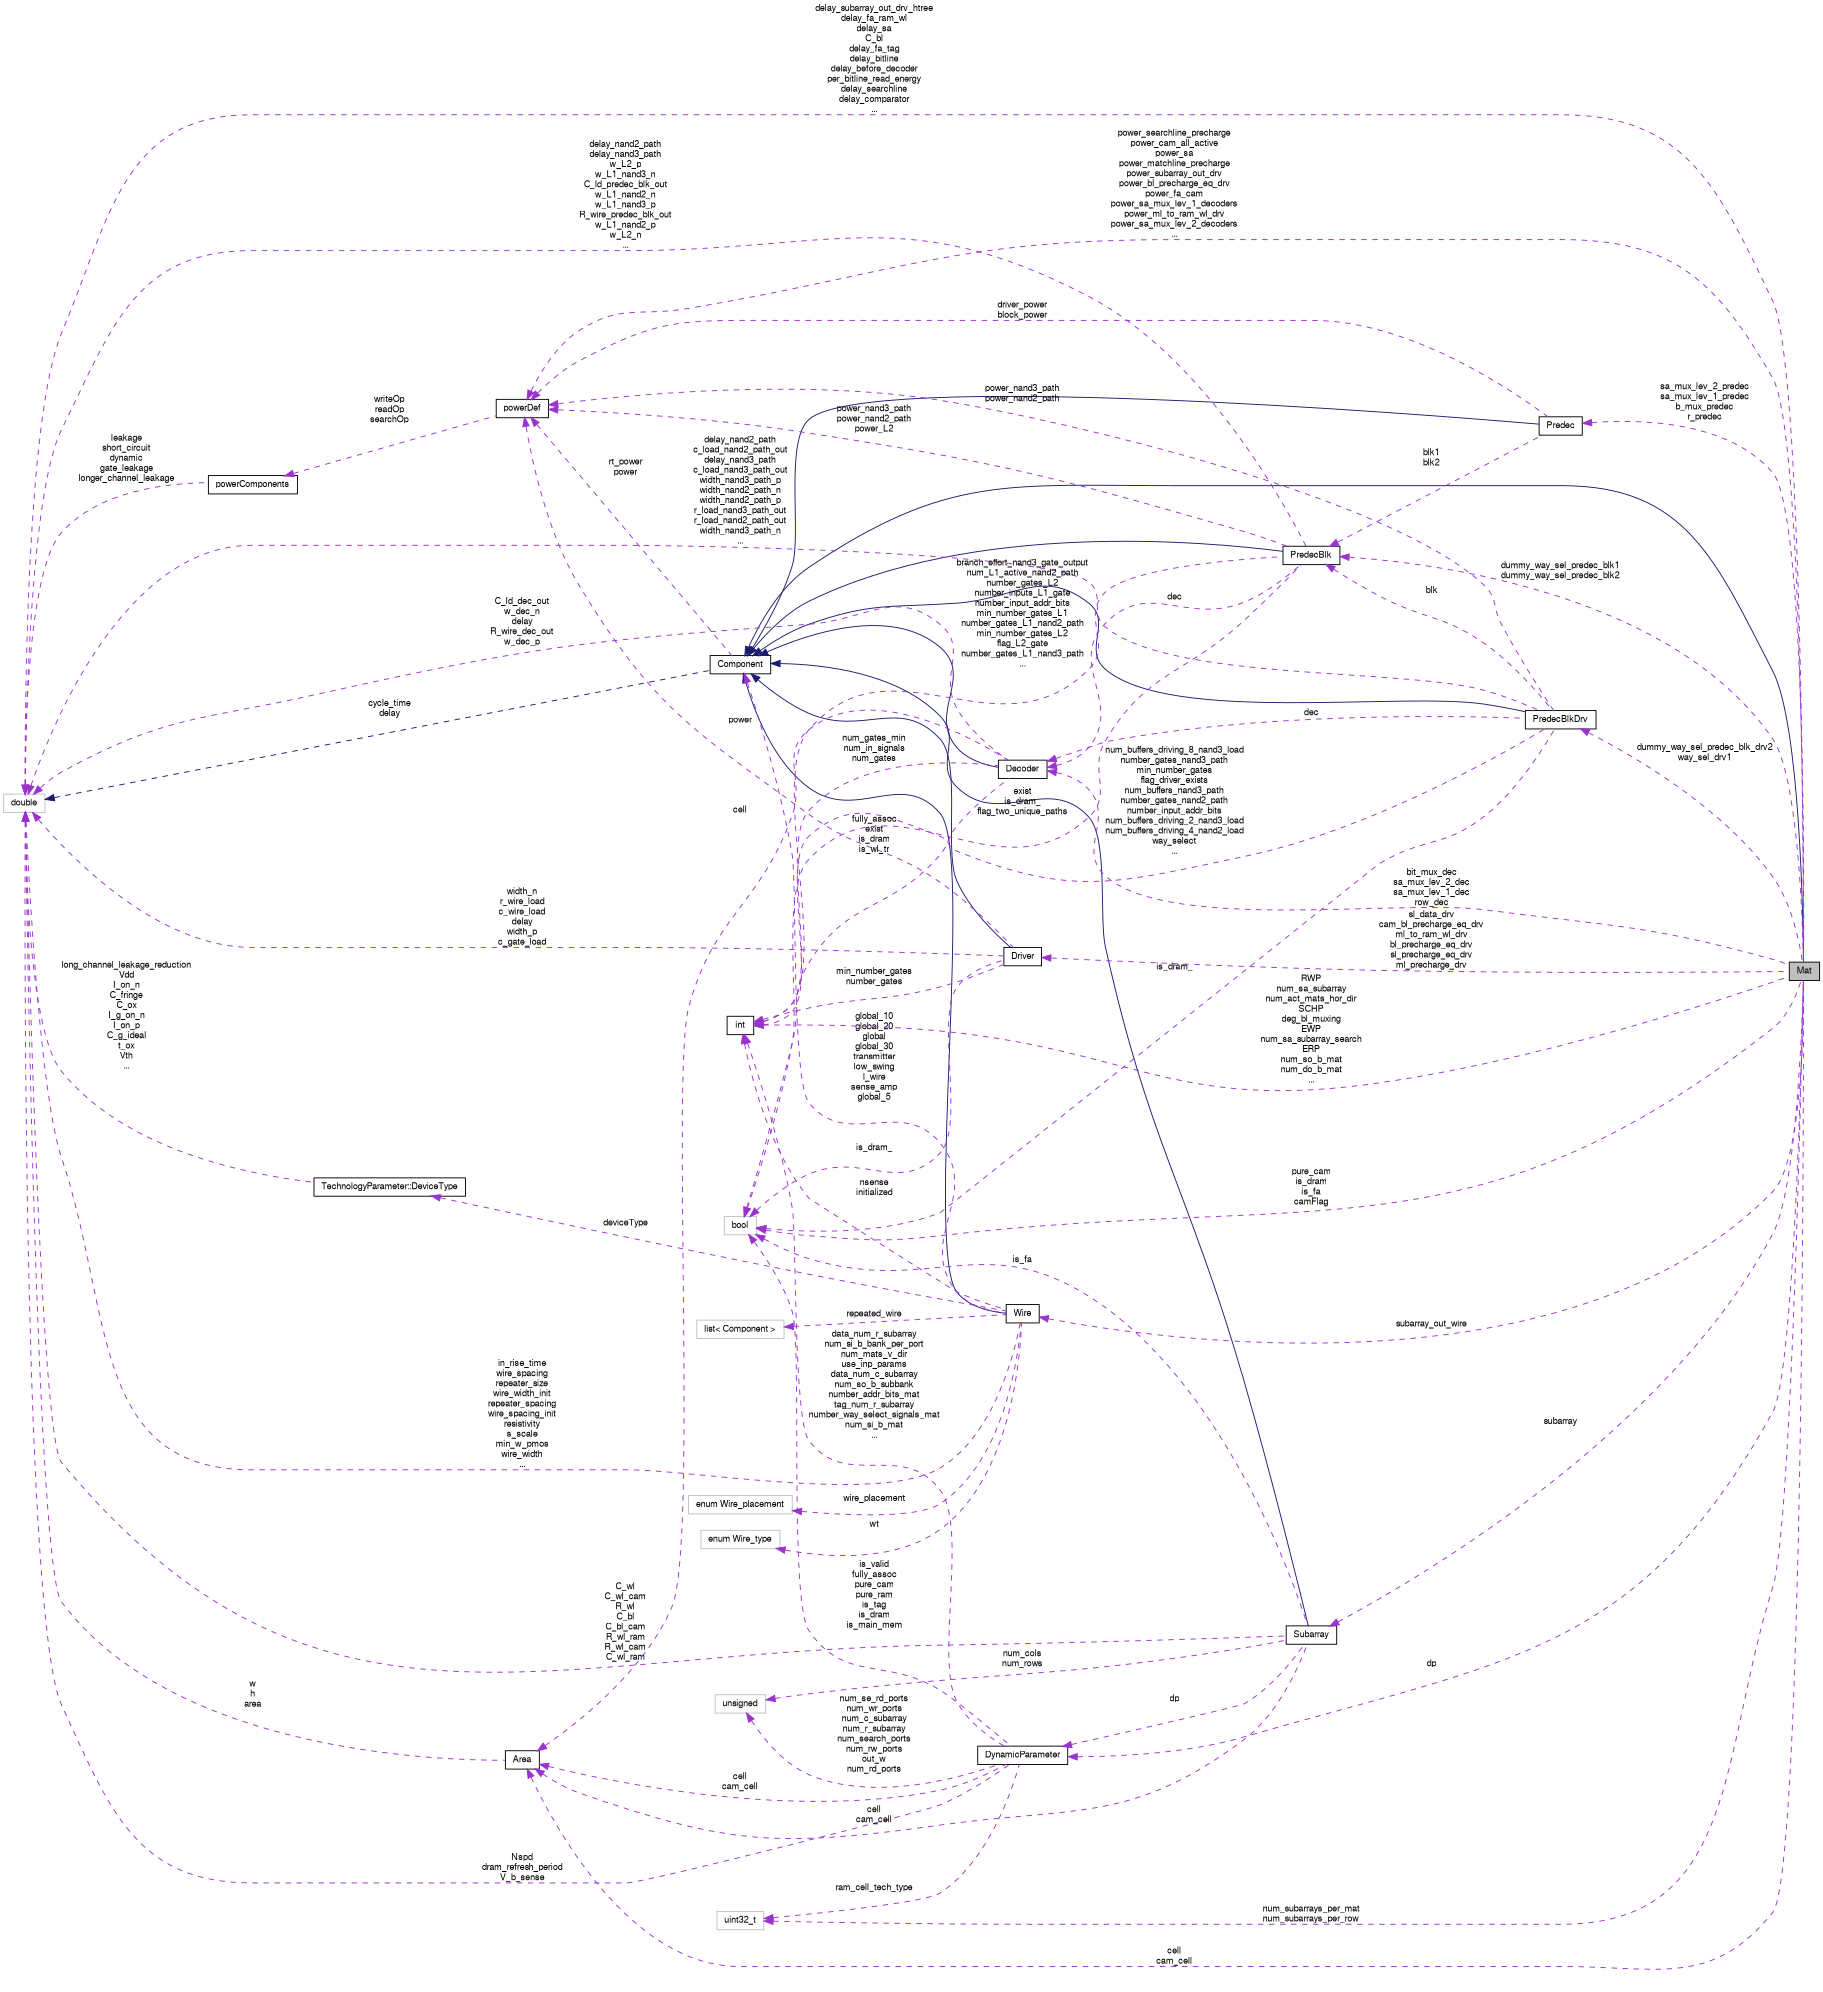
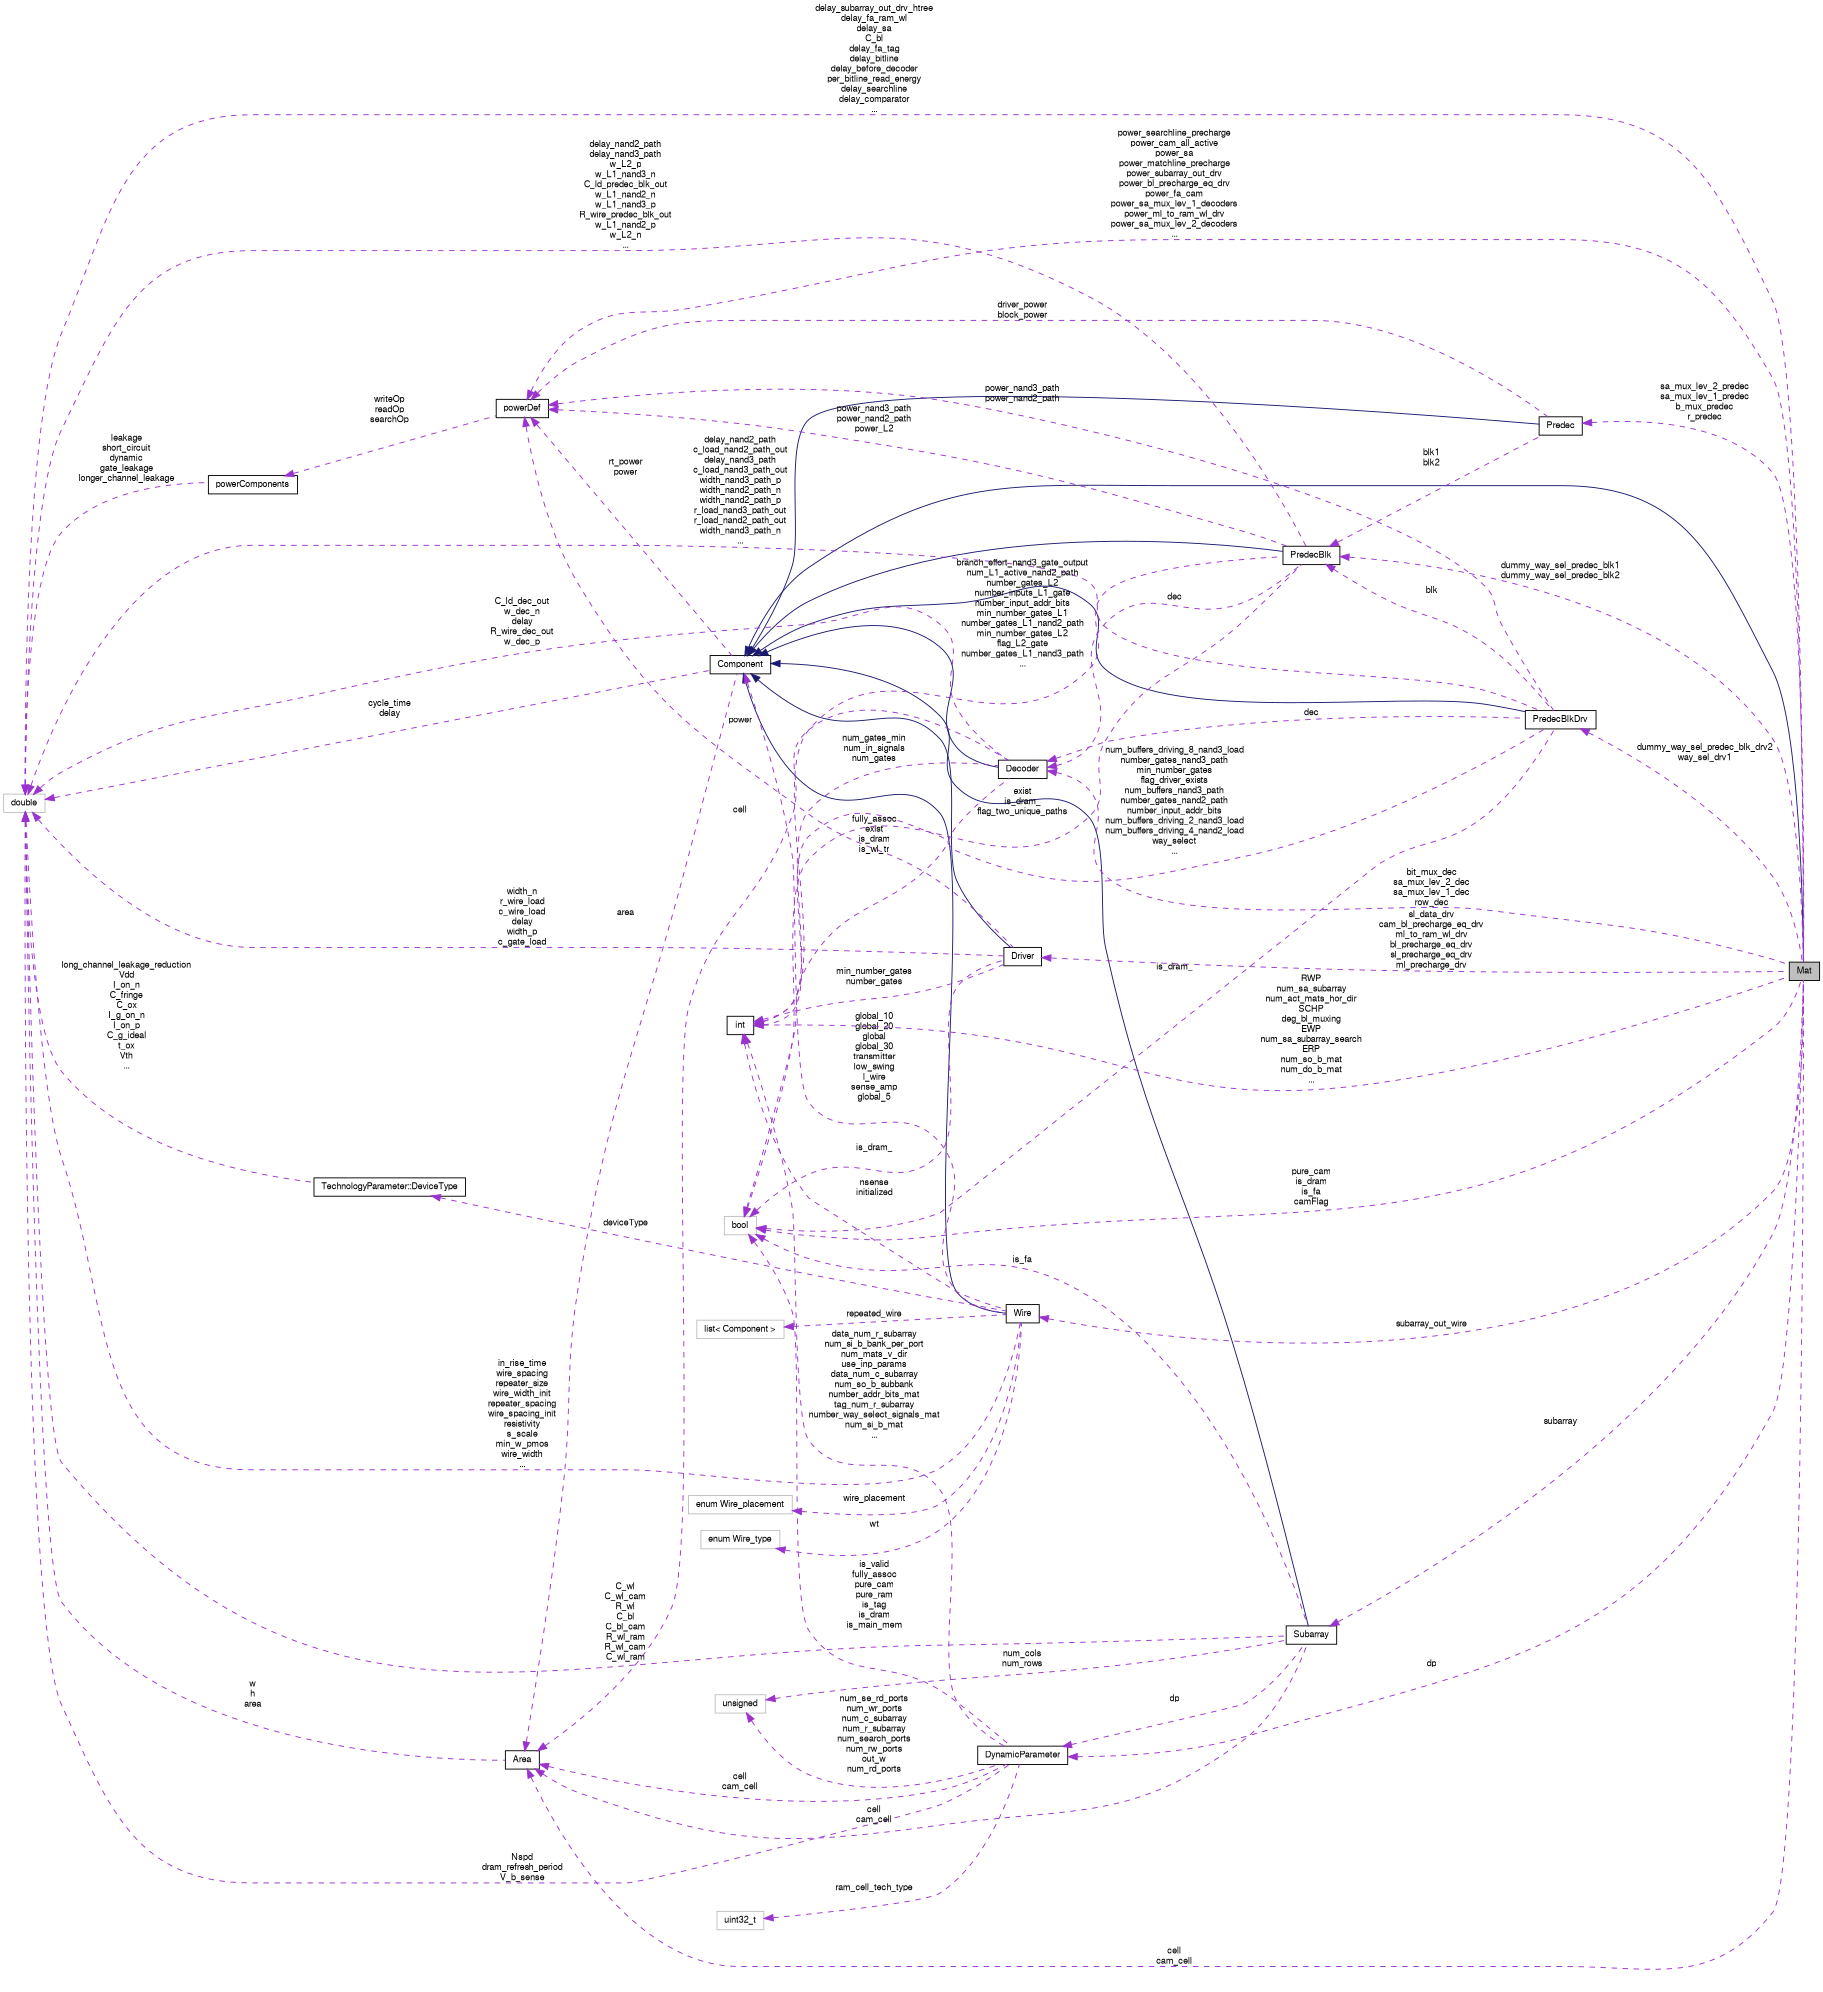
(382, 734) -> (382, 734)
none -> (594, 1200)
(1677, 1878) -> none
